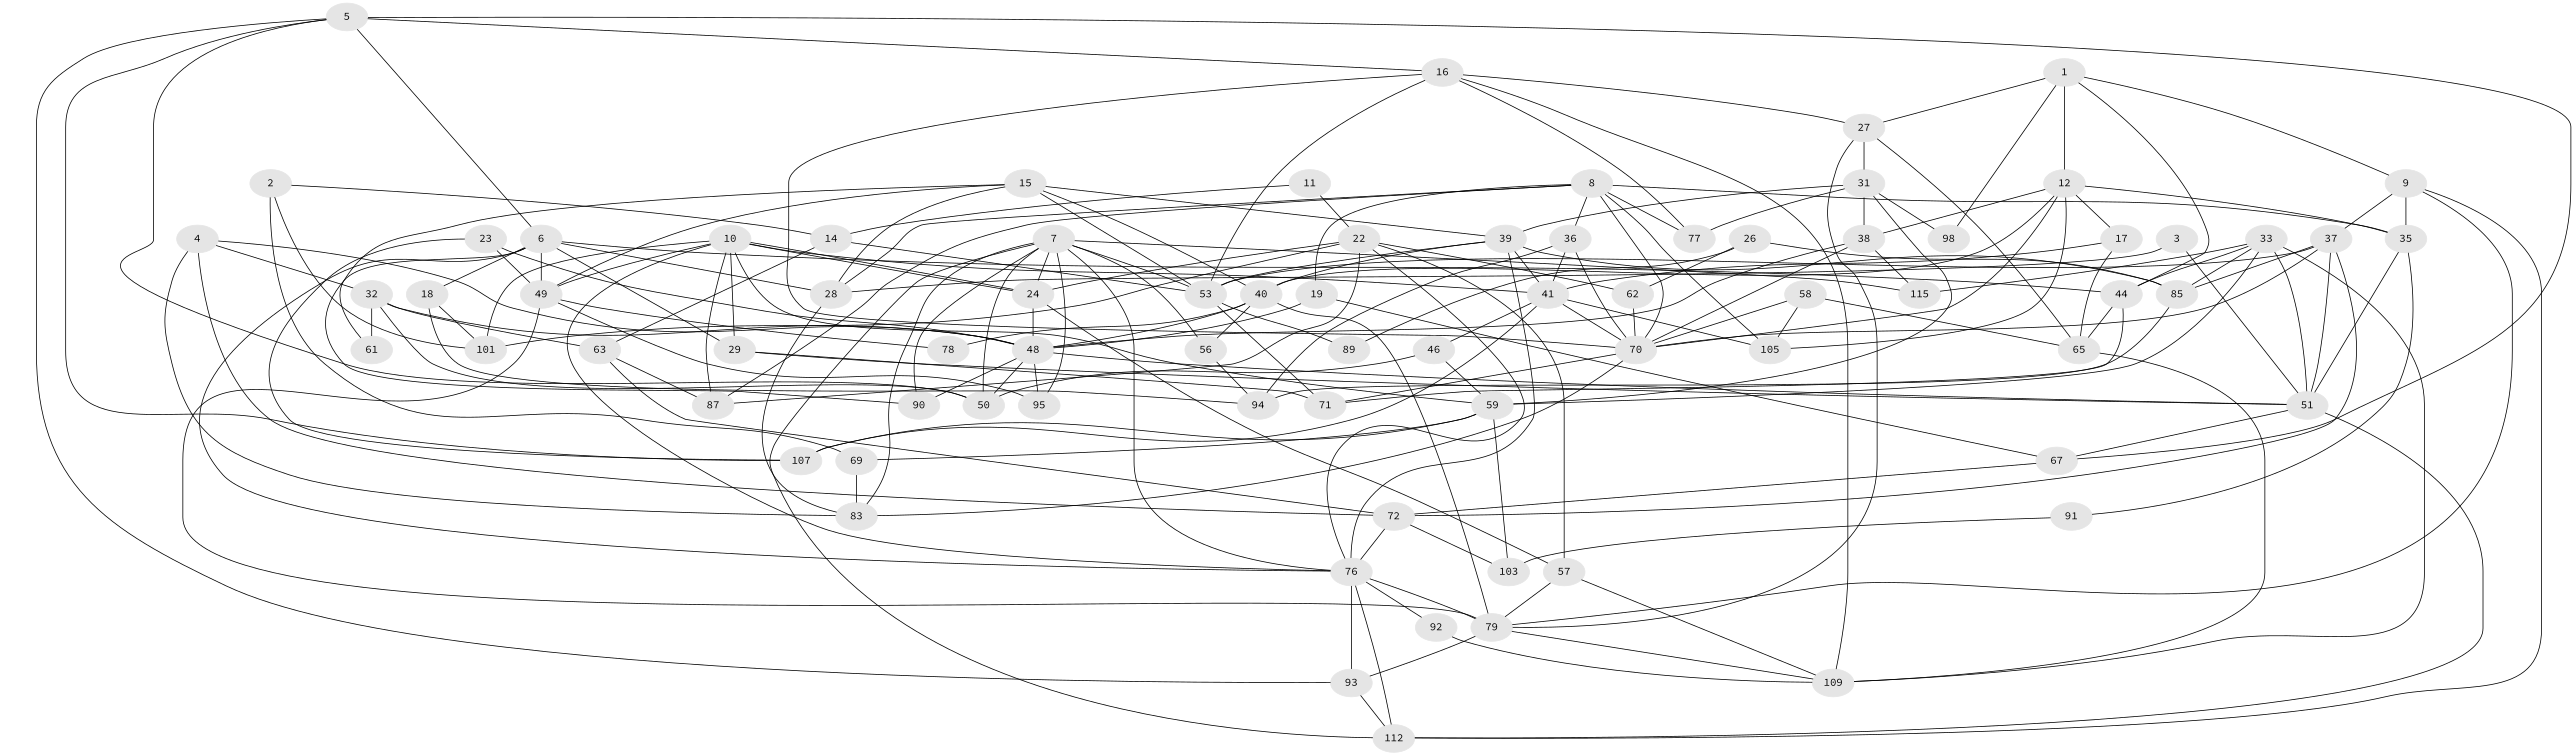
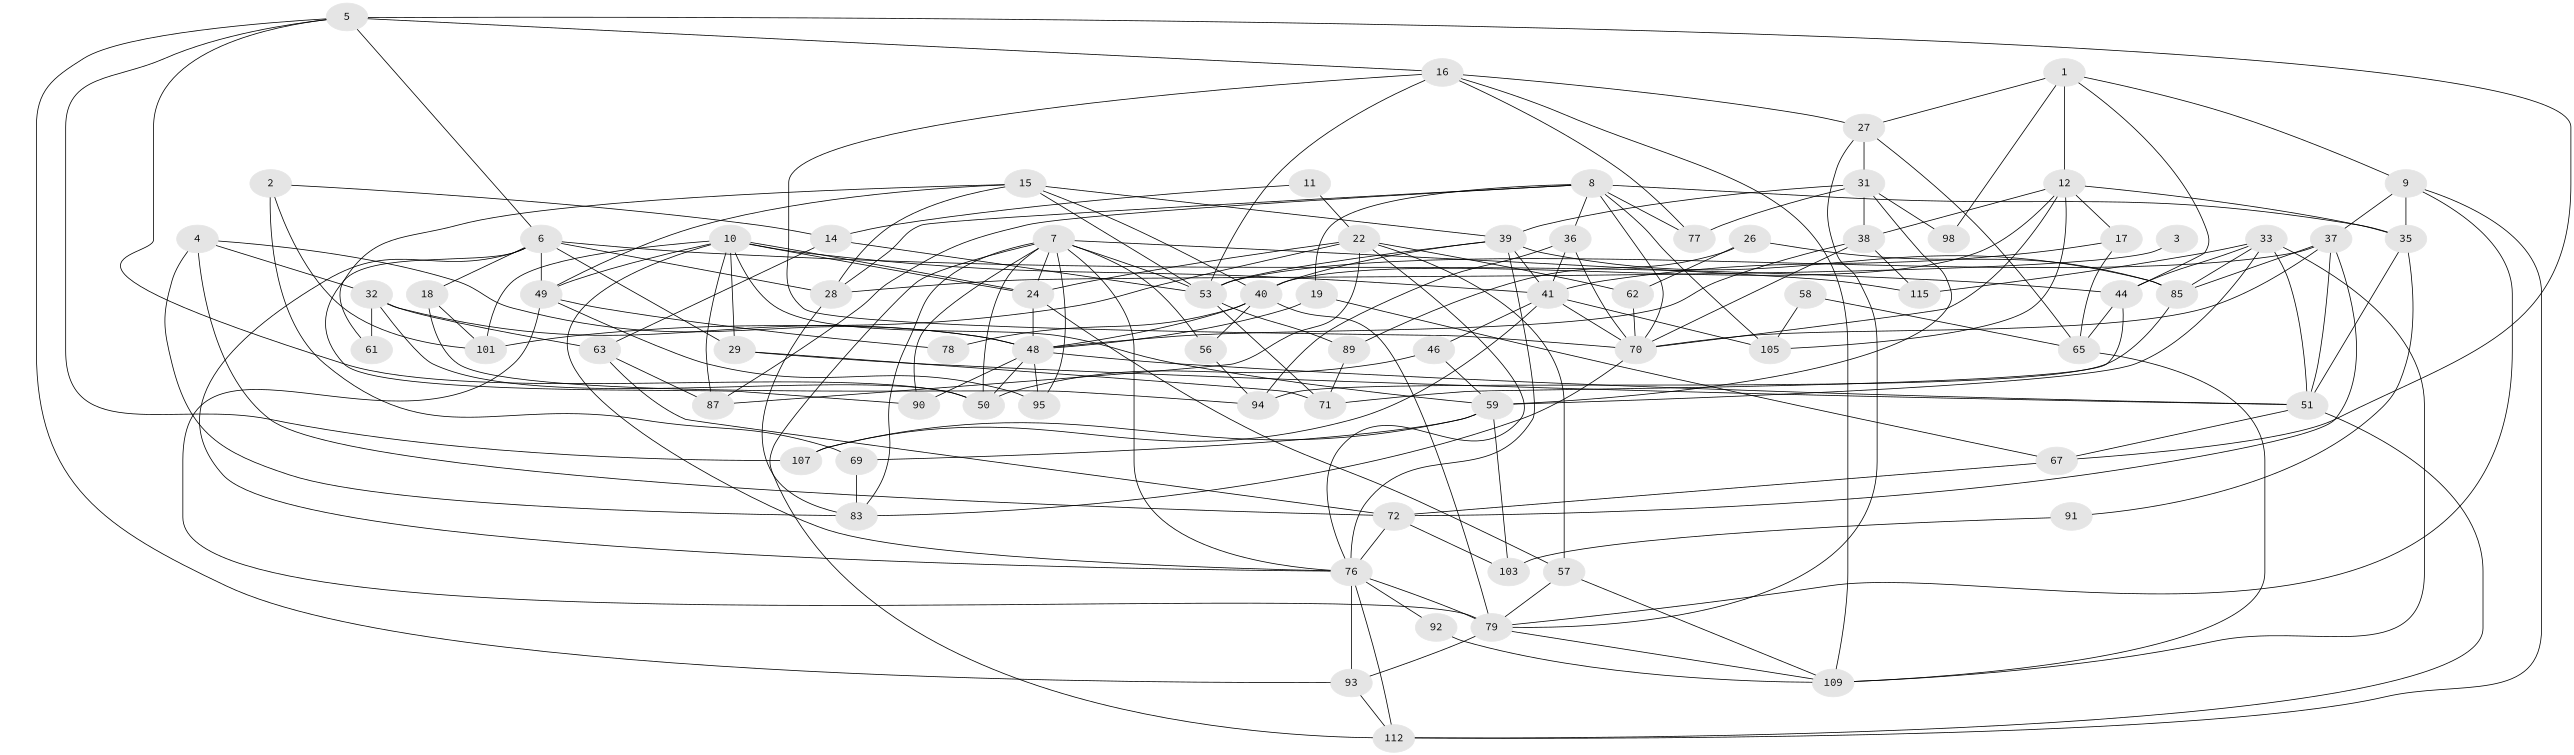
(486, 239) -> none
(1721, 322) -> none
(2242, 322) -> none
(1494, 375) -> (1337, 378)
